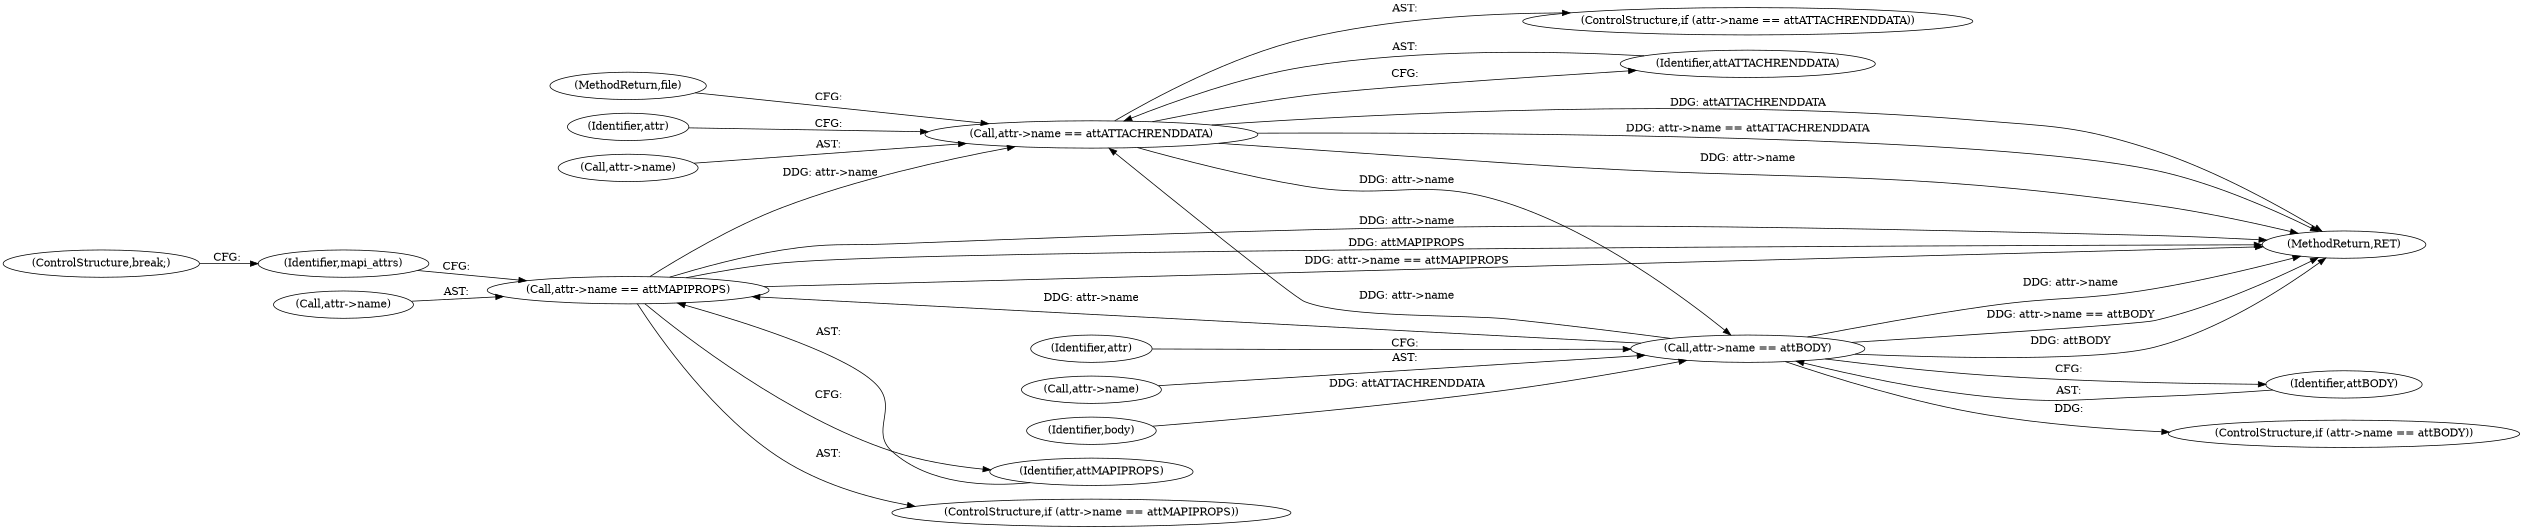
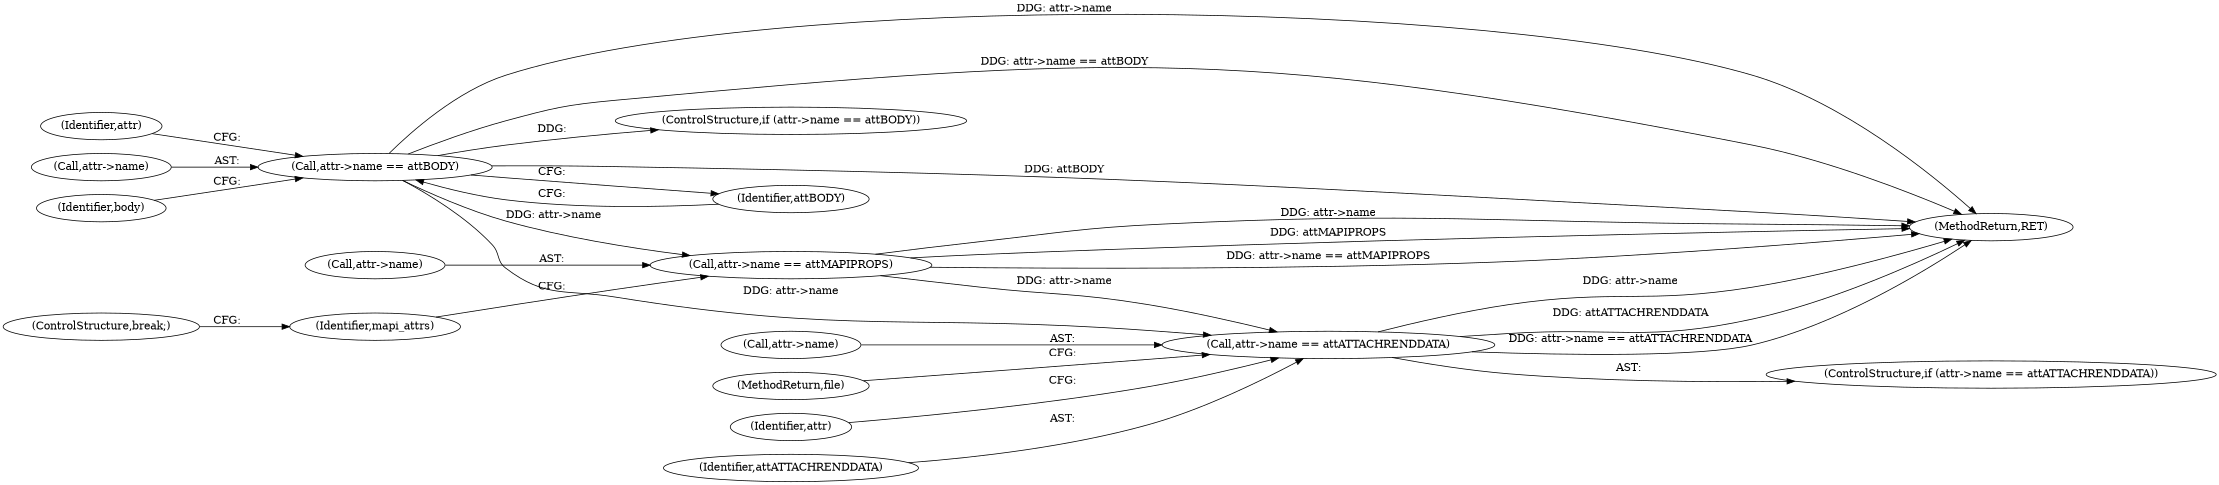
(1389, 88) -> none
(1447, 191) -> none
(1407, 384) -> (229, 182)
(2071, 391) -> (554, 194)
(1091, 472) -> none
(1091, 513) -> none
